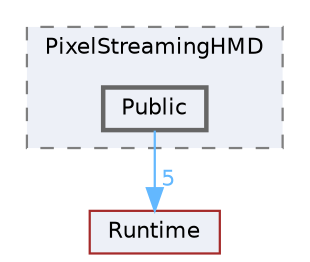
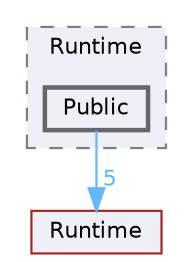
(155, 48) -> (96, 48)
